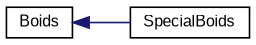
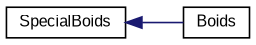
(110, 23) -> (163, 23)
